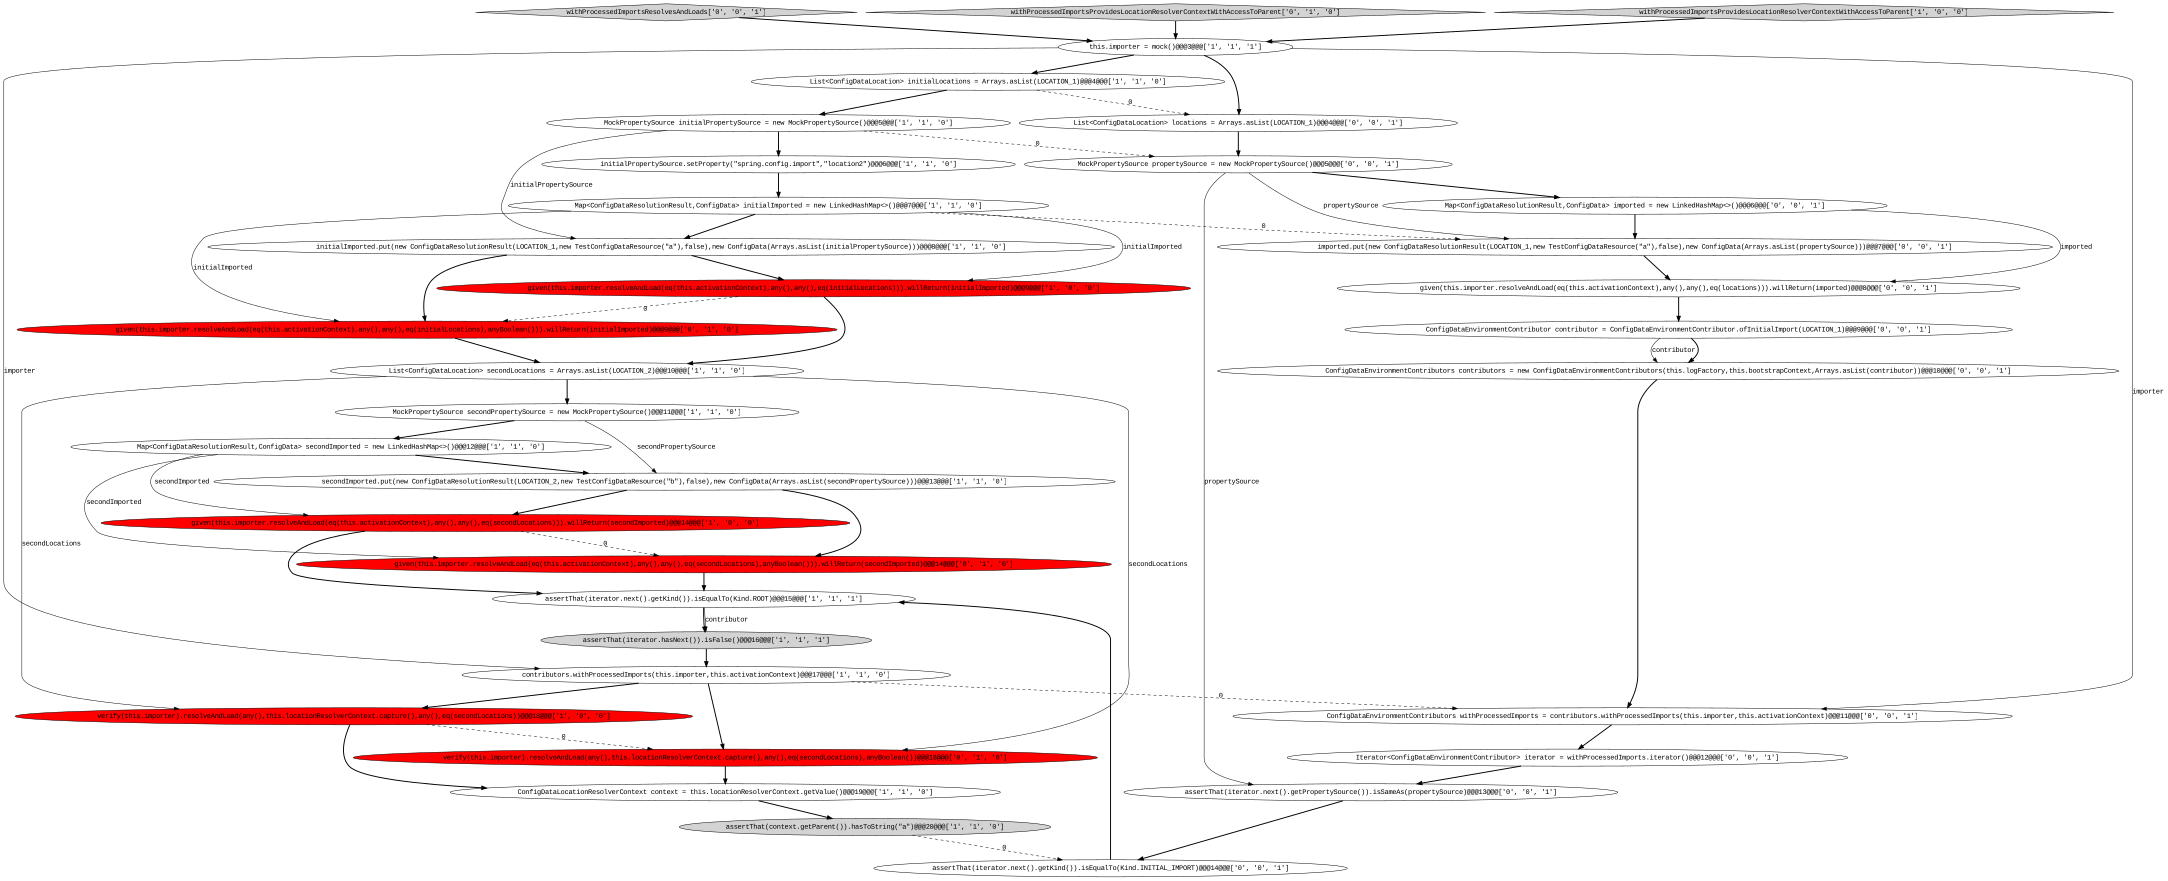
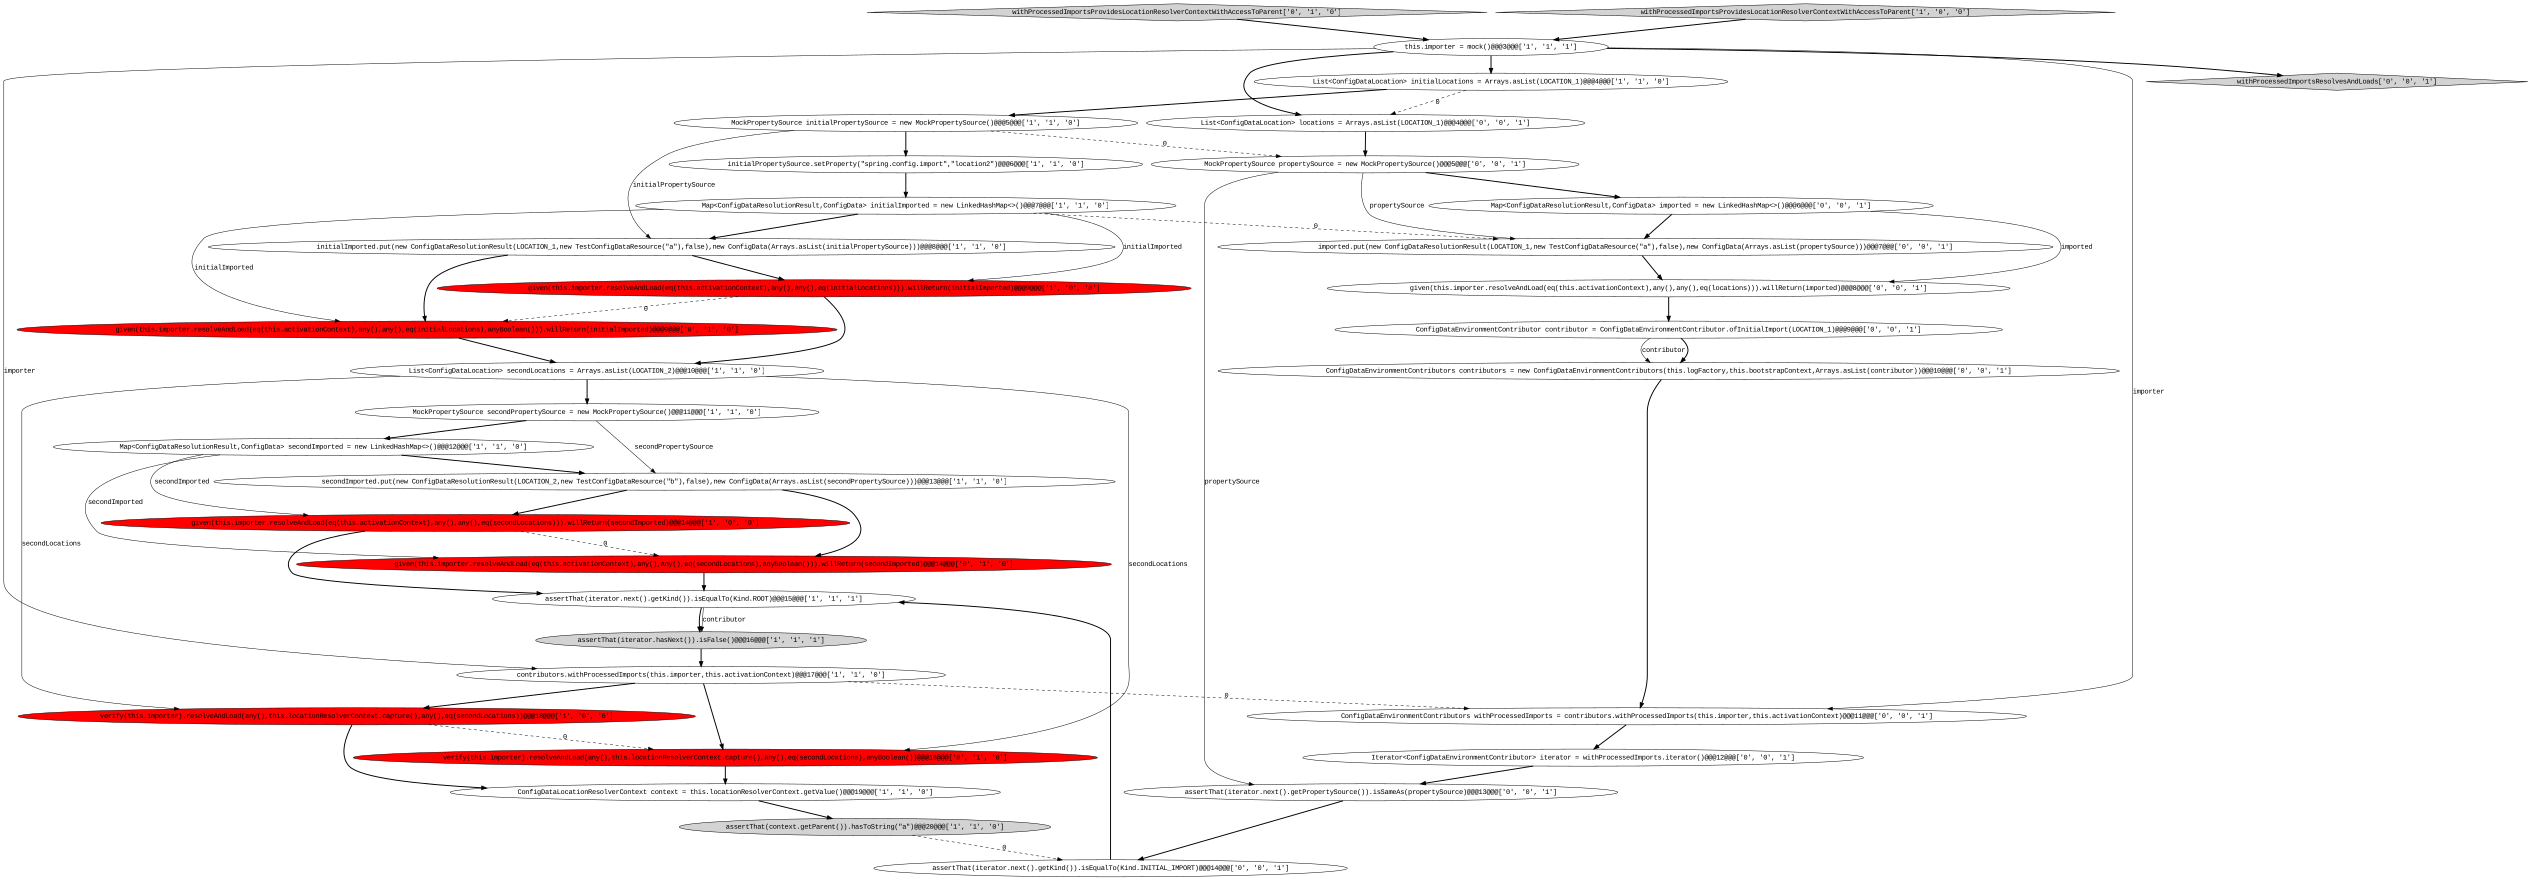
(913, 29) -> (2060, 60)
